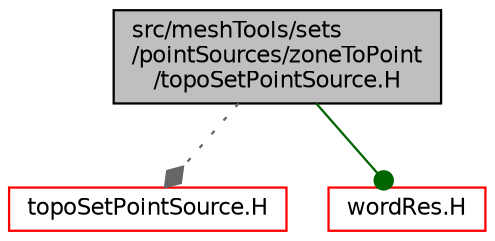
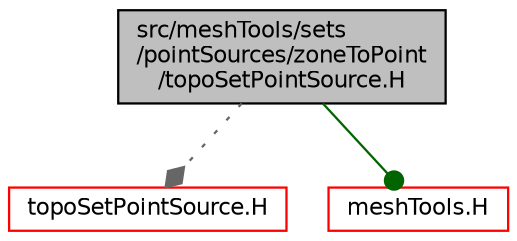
(407, 209) -> (418, 209)
